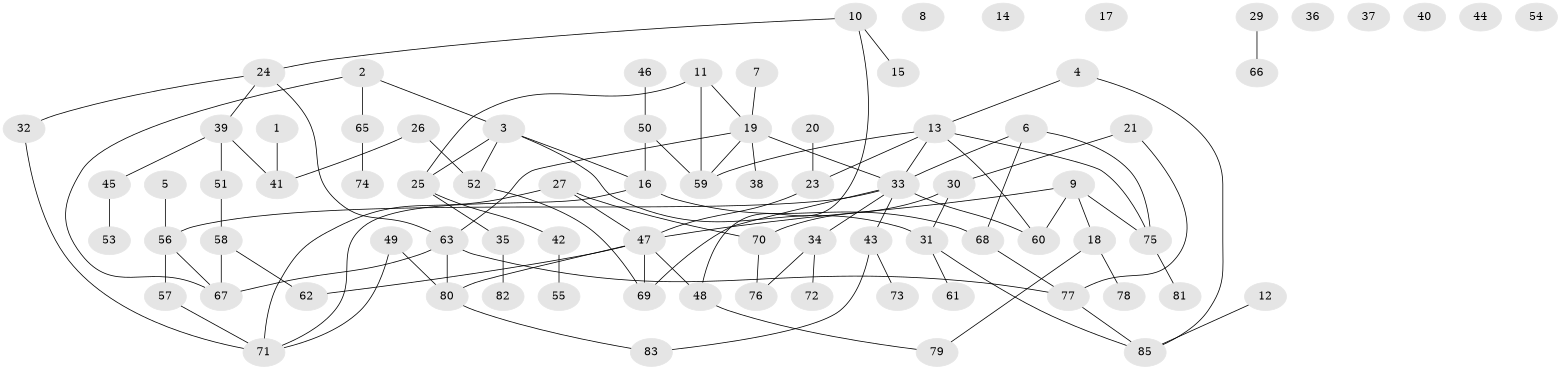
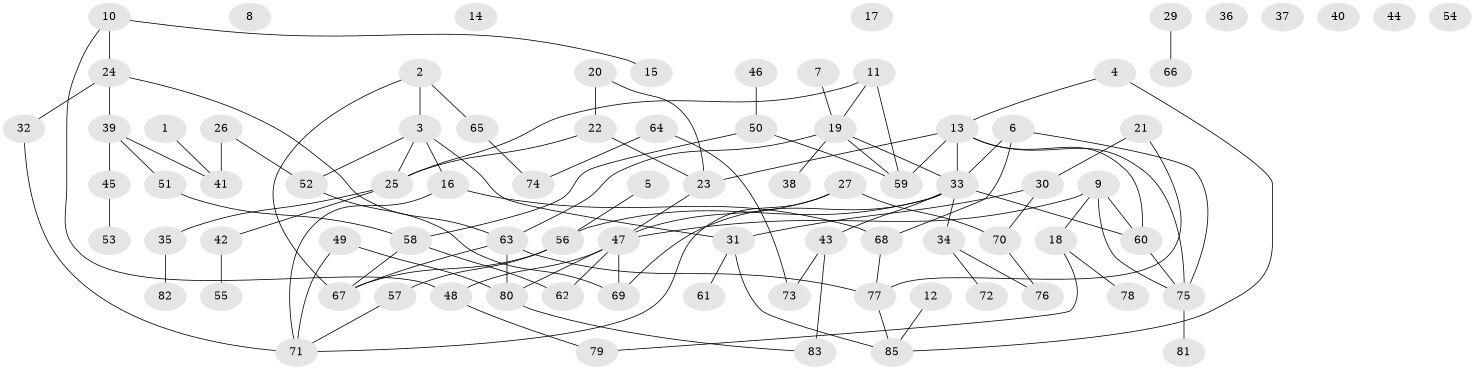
none -> (595, 129)
none -> (657, 129)
(645, 157) -> (579, 177)
none -> (1163, 269)
